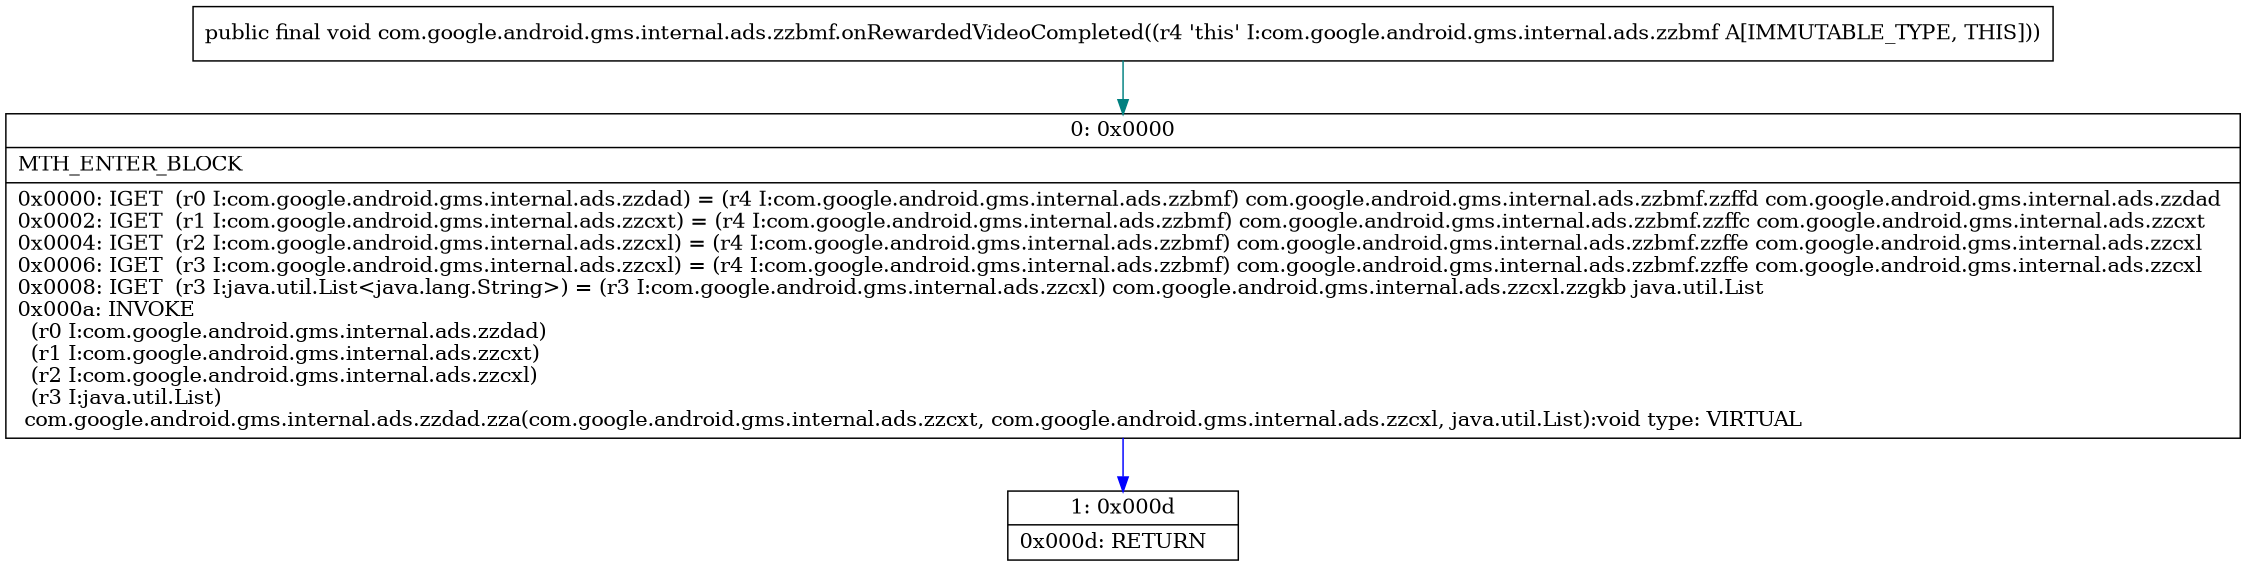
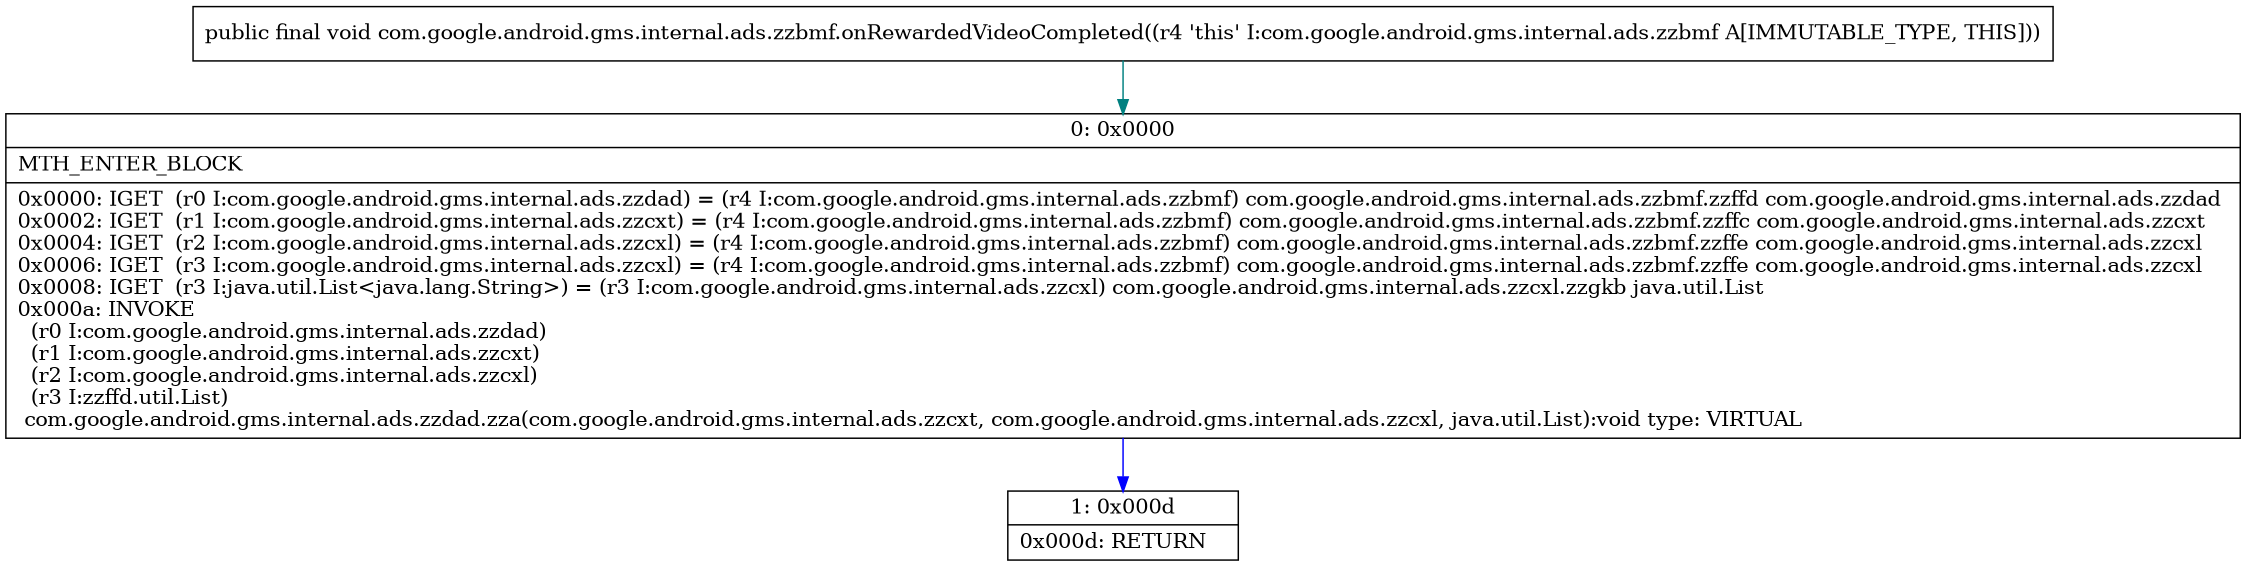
(120, 398) -> (123, 398)
